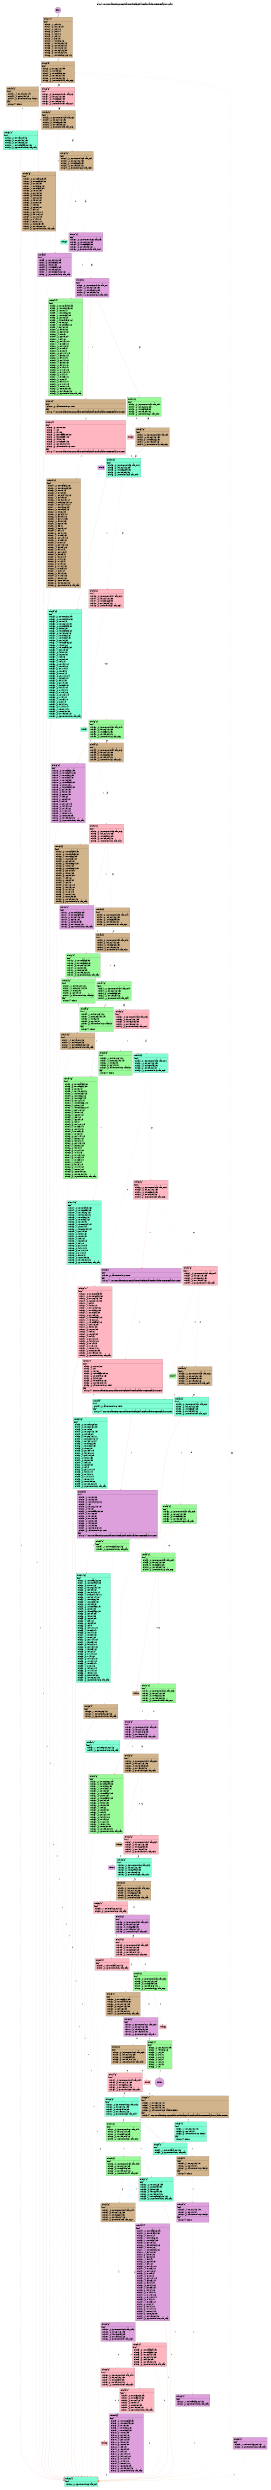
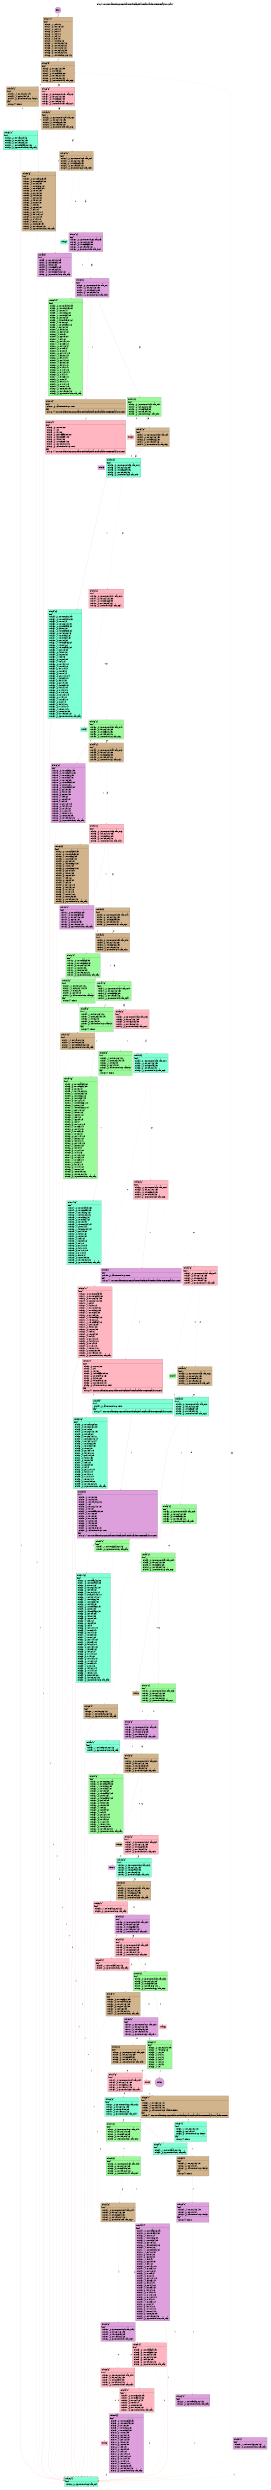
(64, 533) -> none
(156, 2189) -> none
